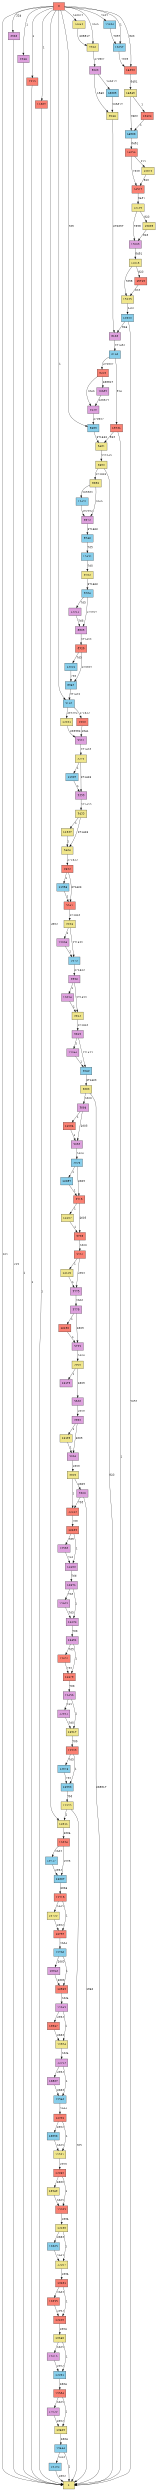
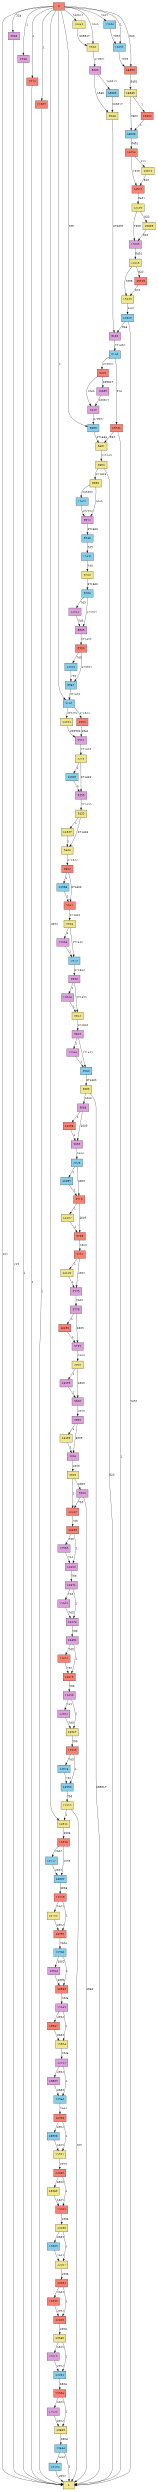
none -> (71, 1391)
